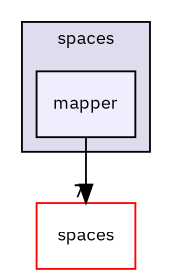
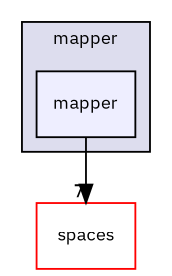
(86, 39) -> (86, 39)
